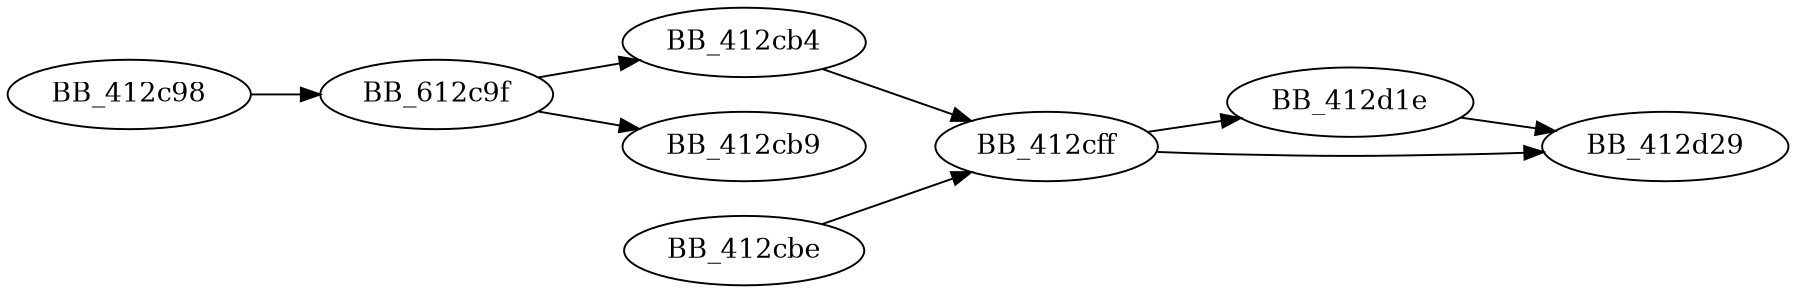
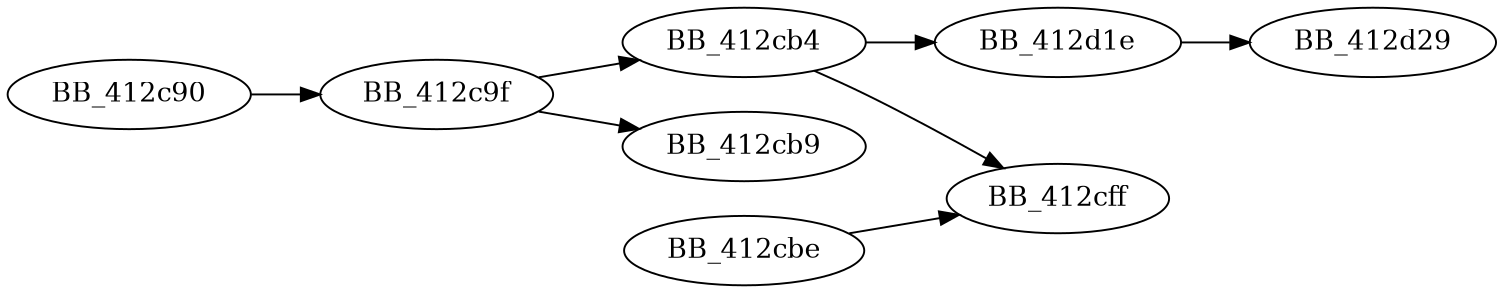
(129, 94) -> (129, 94)
(437, 94) -> (437, 94)
(1185, 126) -> (891, 42)
(1341, 156) -> none
